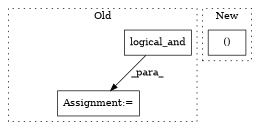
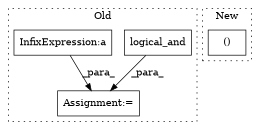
none -> (63, 43)
